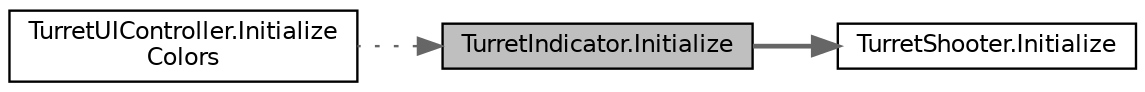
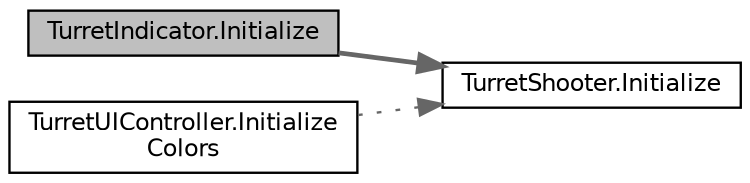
(387, 46) -> (388, 111)
